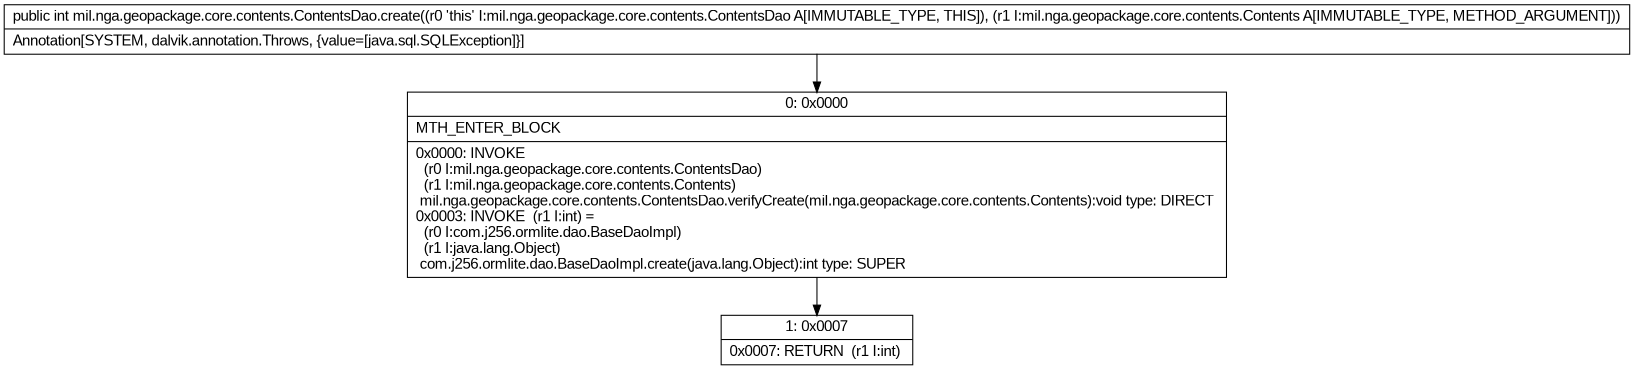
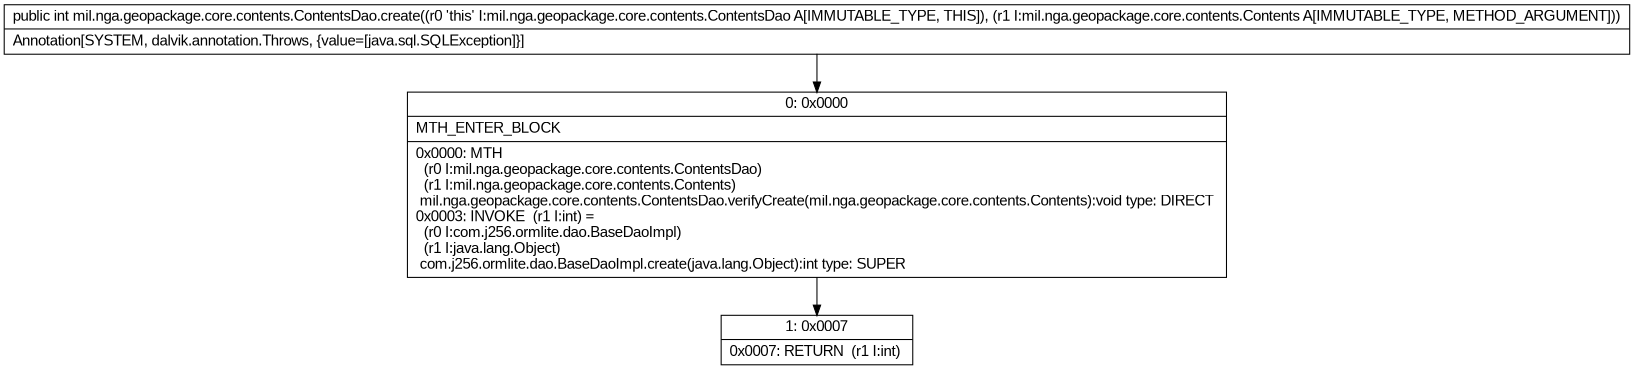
(475, 154) -> (463, 154)
